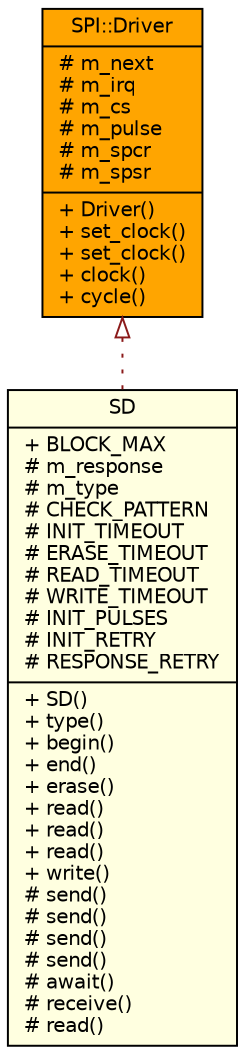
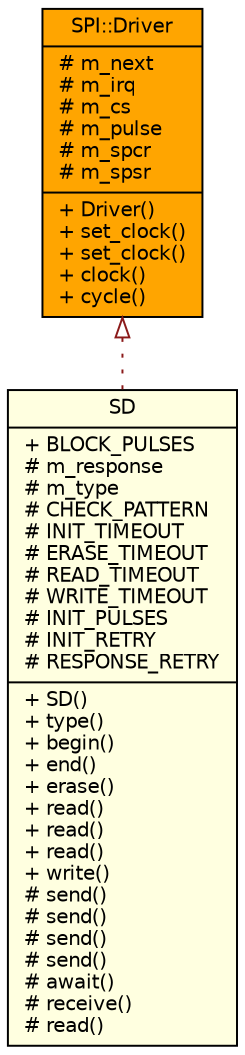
(96, 445) -> (110, 445)
